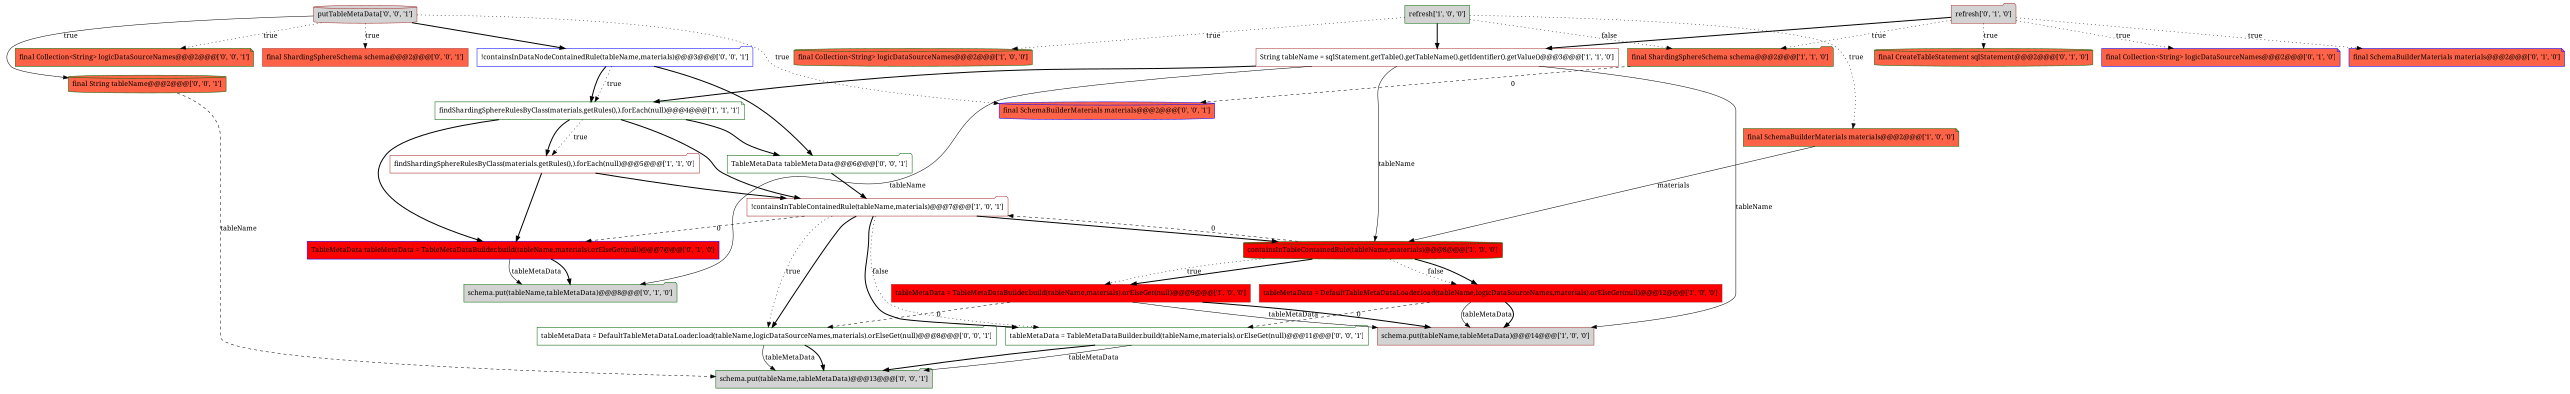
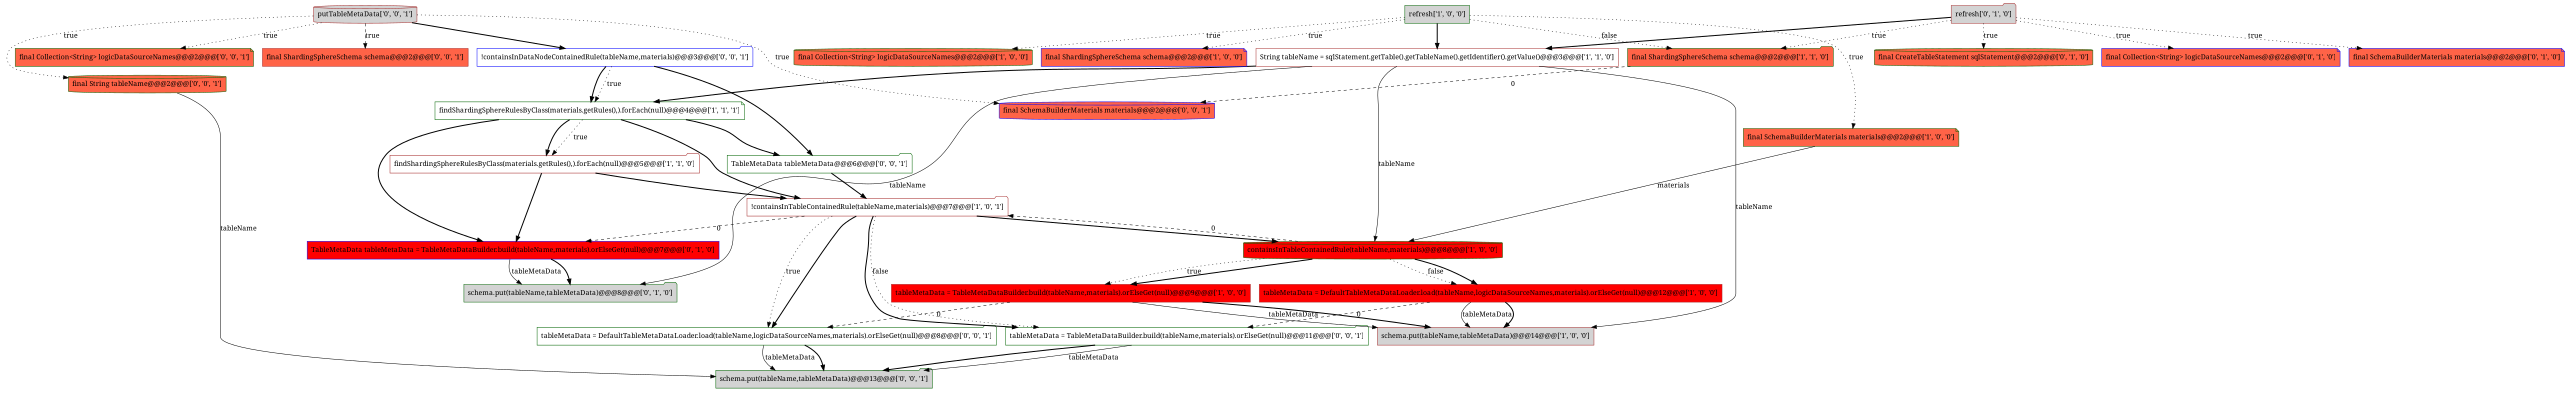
(124, 26) -> (124, 26)
(365, 33) -> (365, 33)
none -> (1144, 57)
(331, 359) -> (331, 359)
